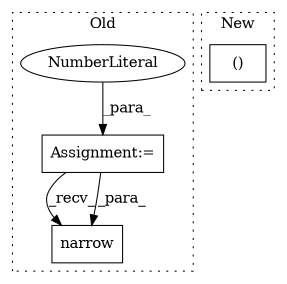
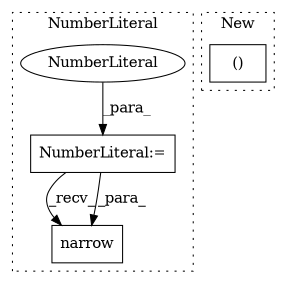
(103, 24) -> (103, 24)
(103, 154) -> (103, 154)
